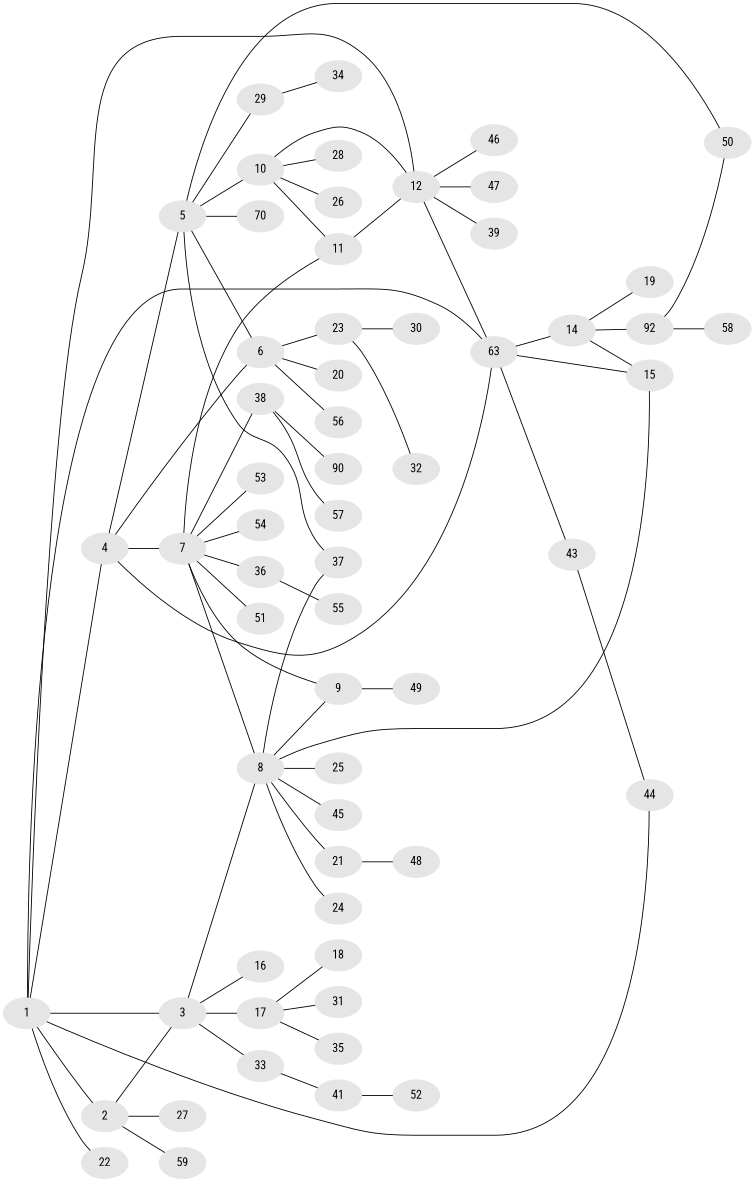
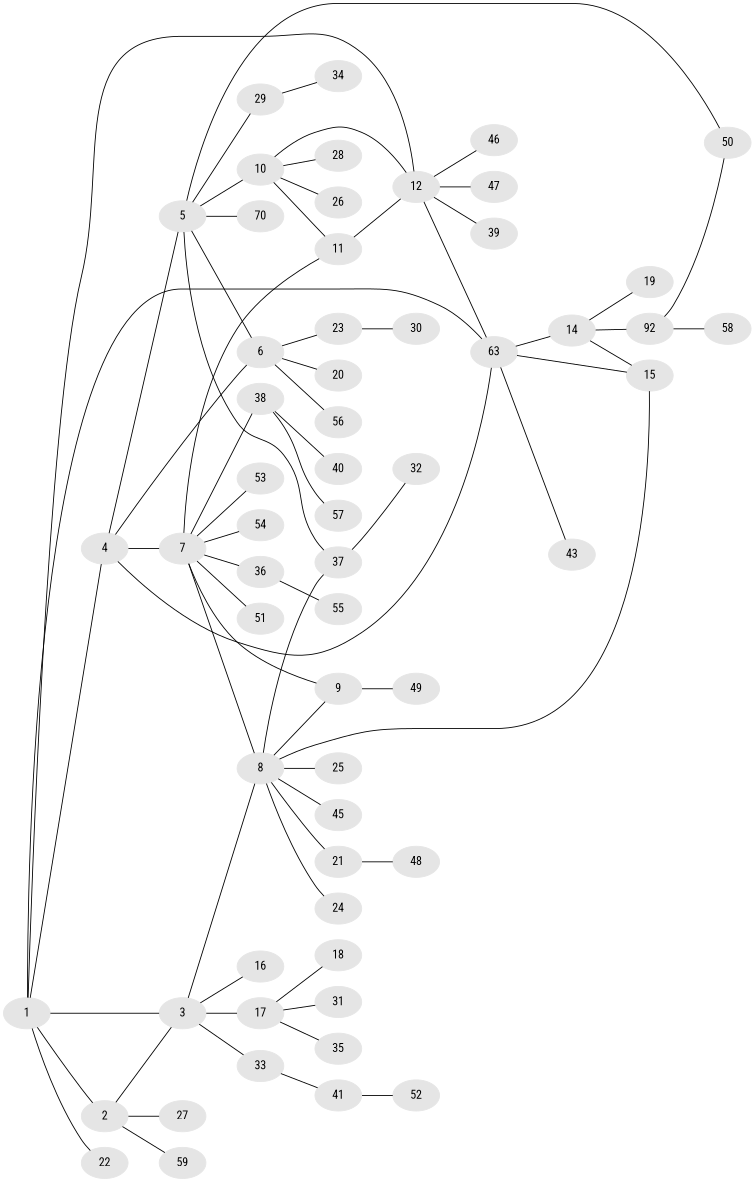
(386, 395) -> (380, 517)
(338, 469) -> (338, 469)
(650, 795) -> none
